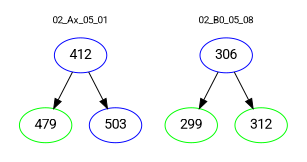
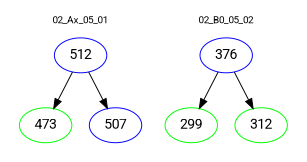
(226, 21) -> (226, 21)
(81, 55) -> (81, 55)
(226, 55) -> (226, 55)
(46, 125) -> (46, 125)
(116, 125) -> (116, 125)
